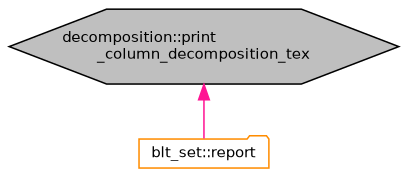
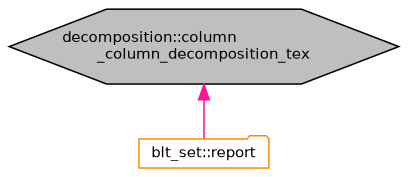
(204, 47) -> (204, 47)
